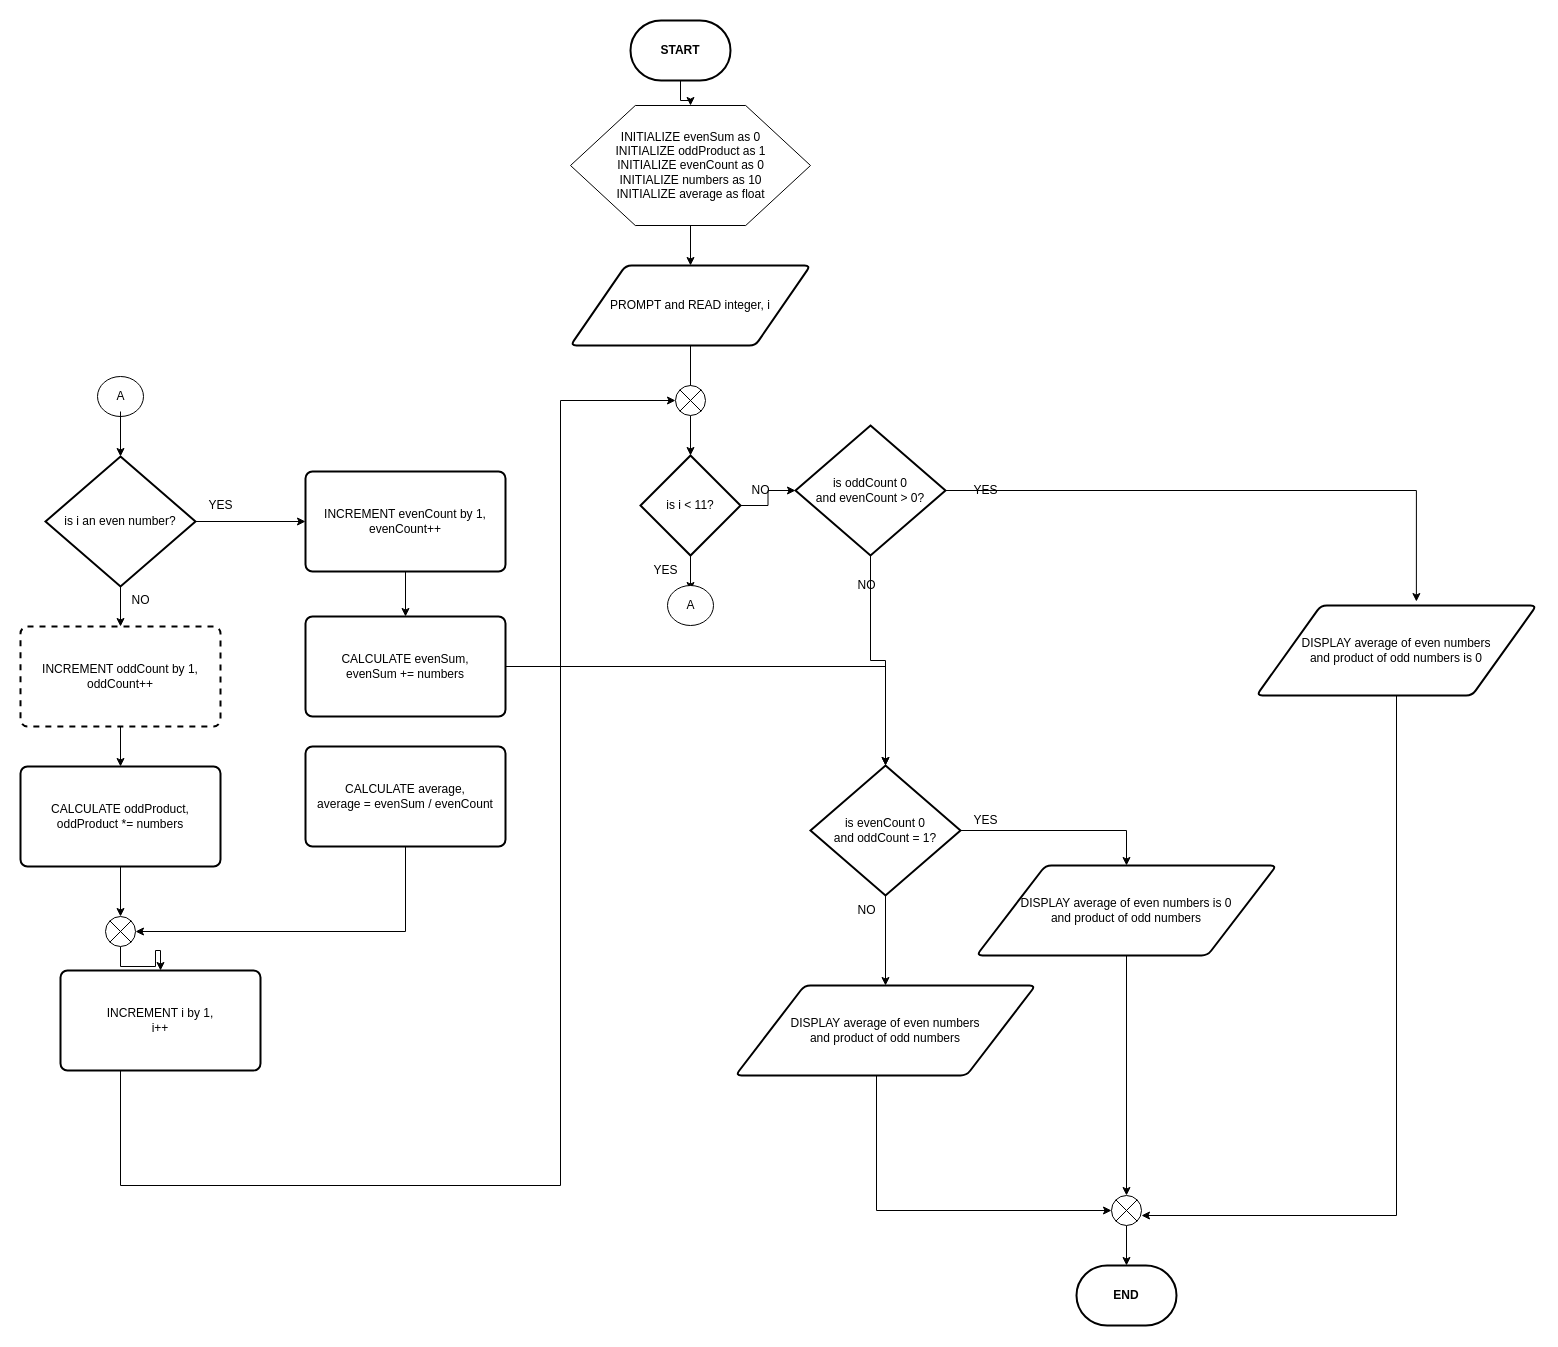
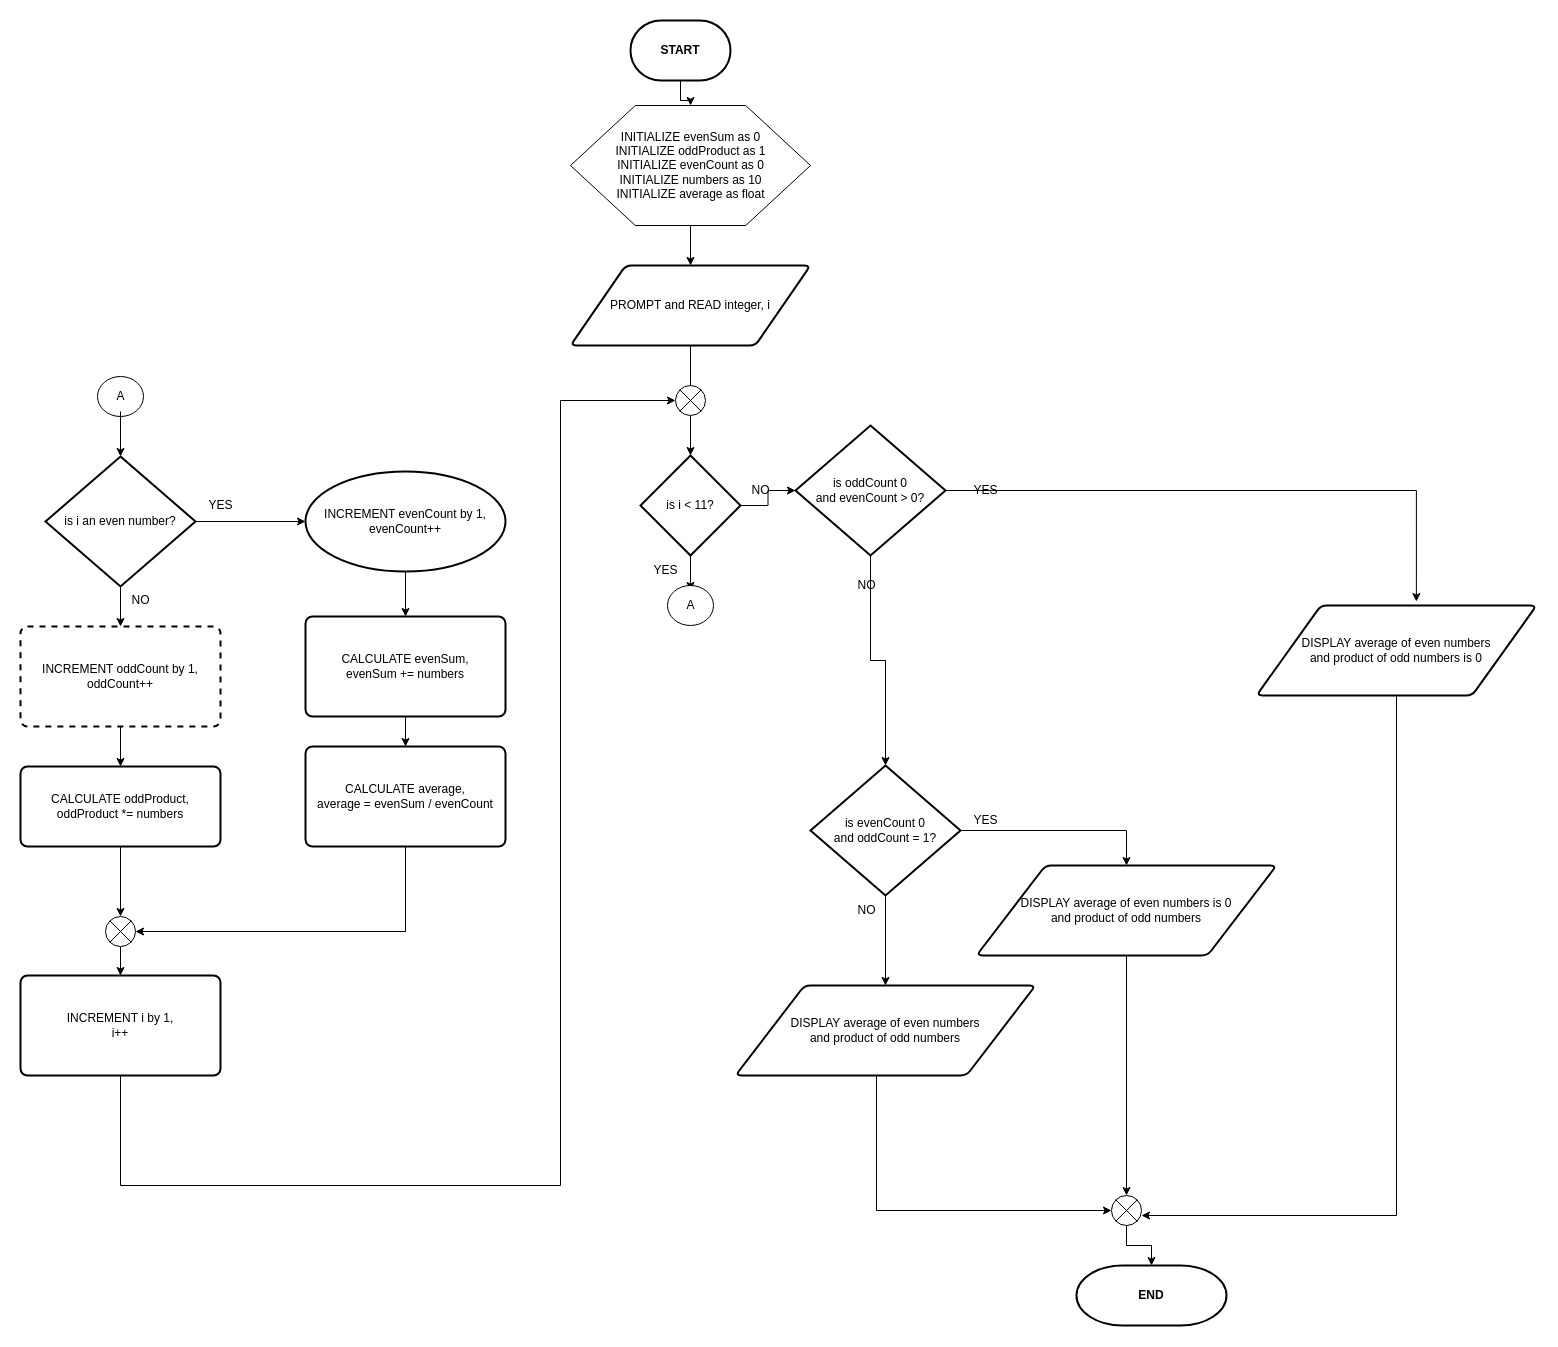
(406, 522) -> (406, 522)
(694, 667) -> (406, 736)
(121, 817) -> (121, 807)
(161, 1021) -> (121, 1026)
(1127, 1296) -> (1152, 1296)
